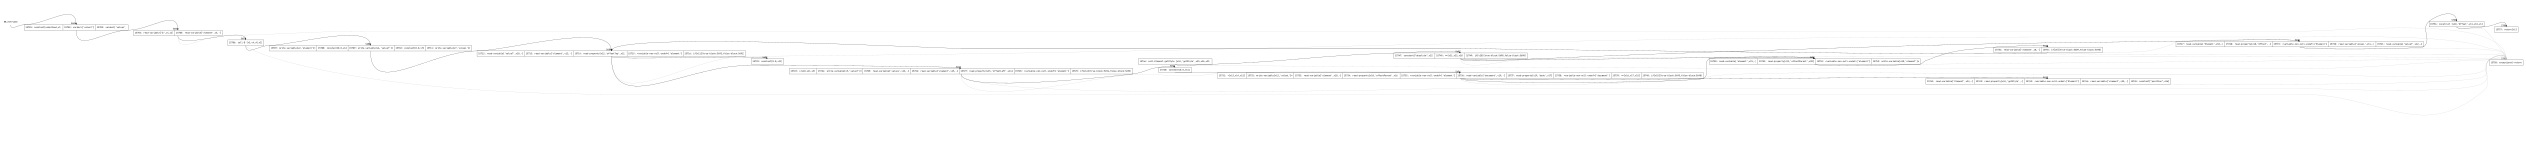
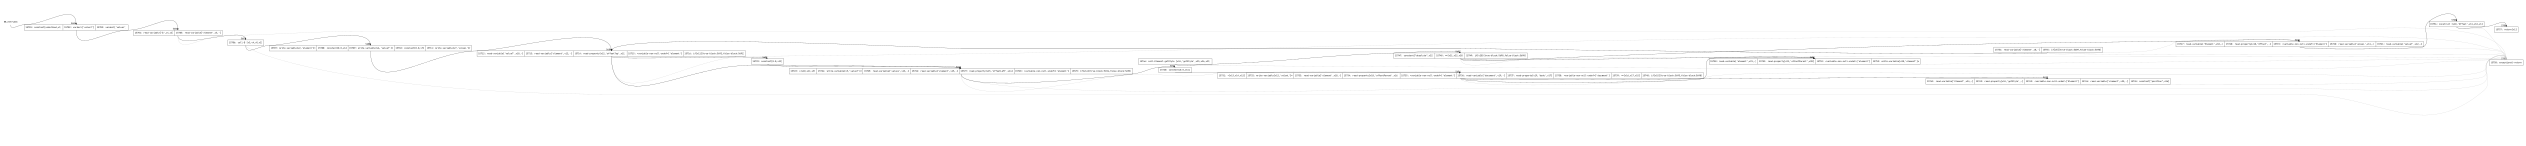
(1931, 59) -> none
none -> (863, 66)
